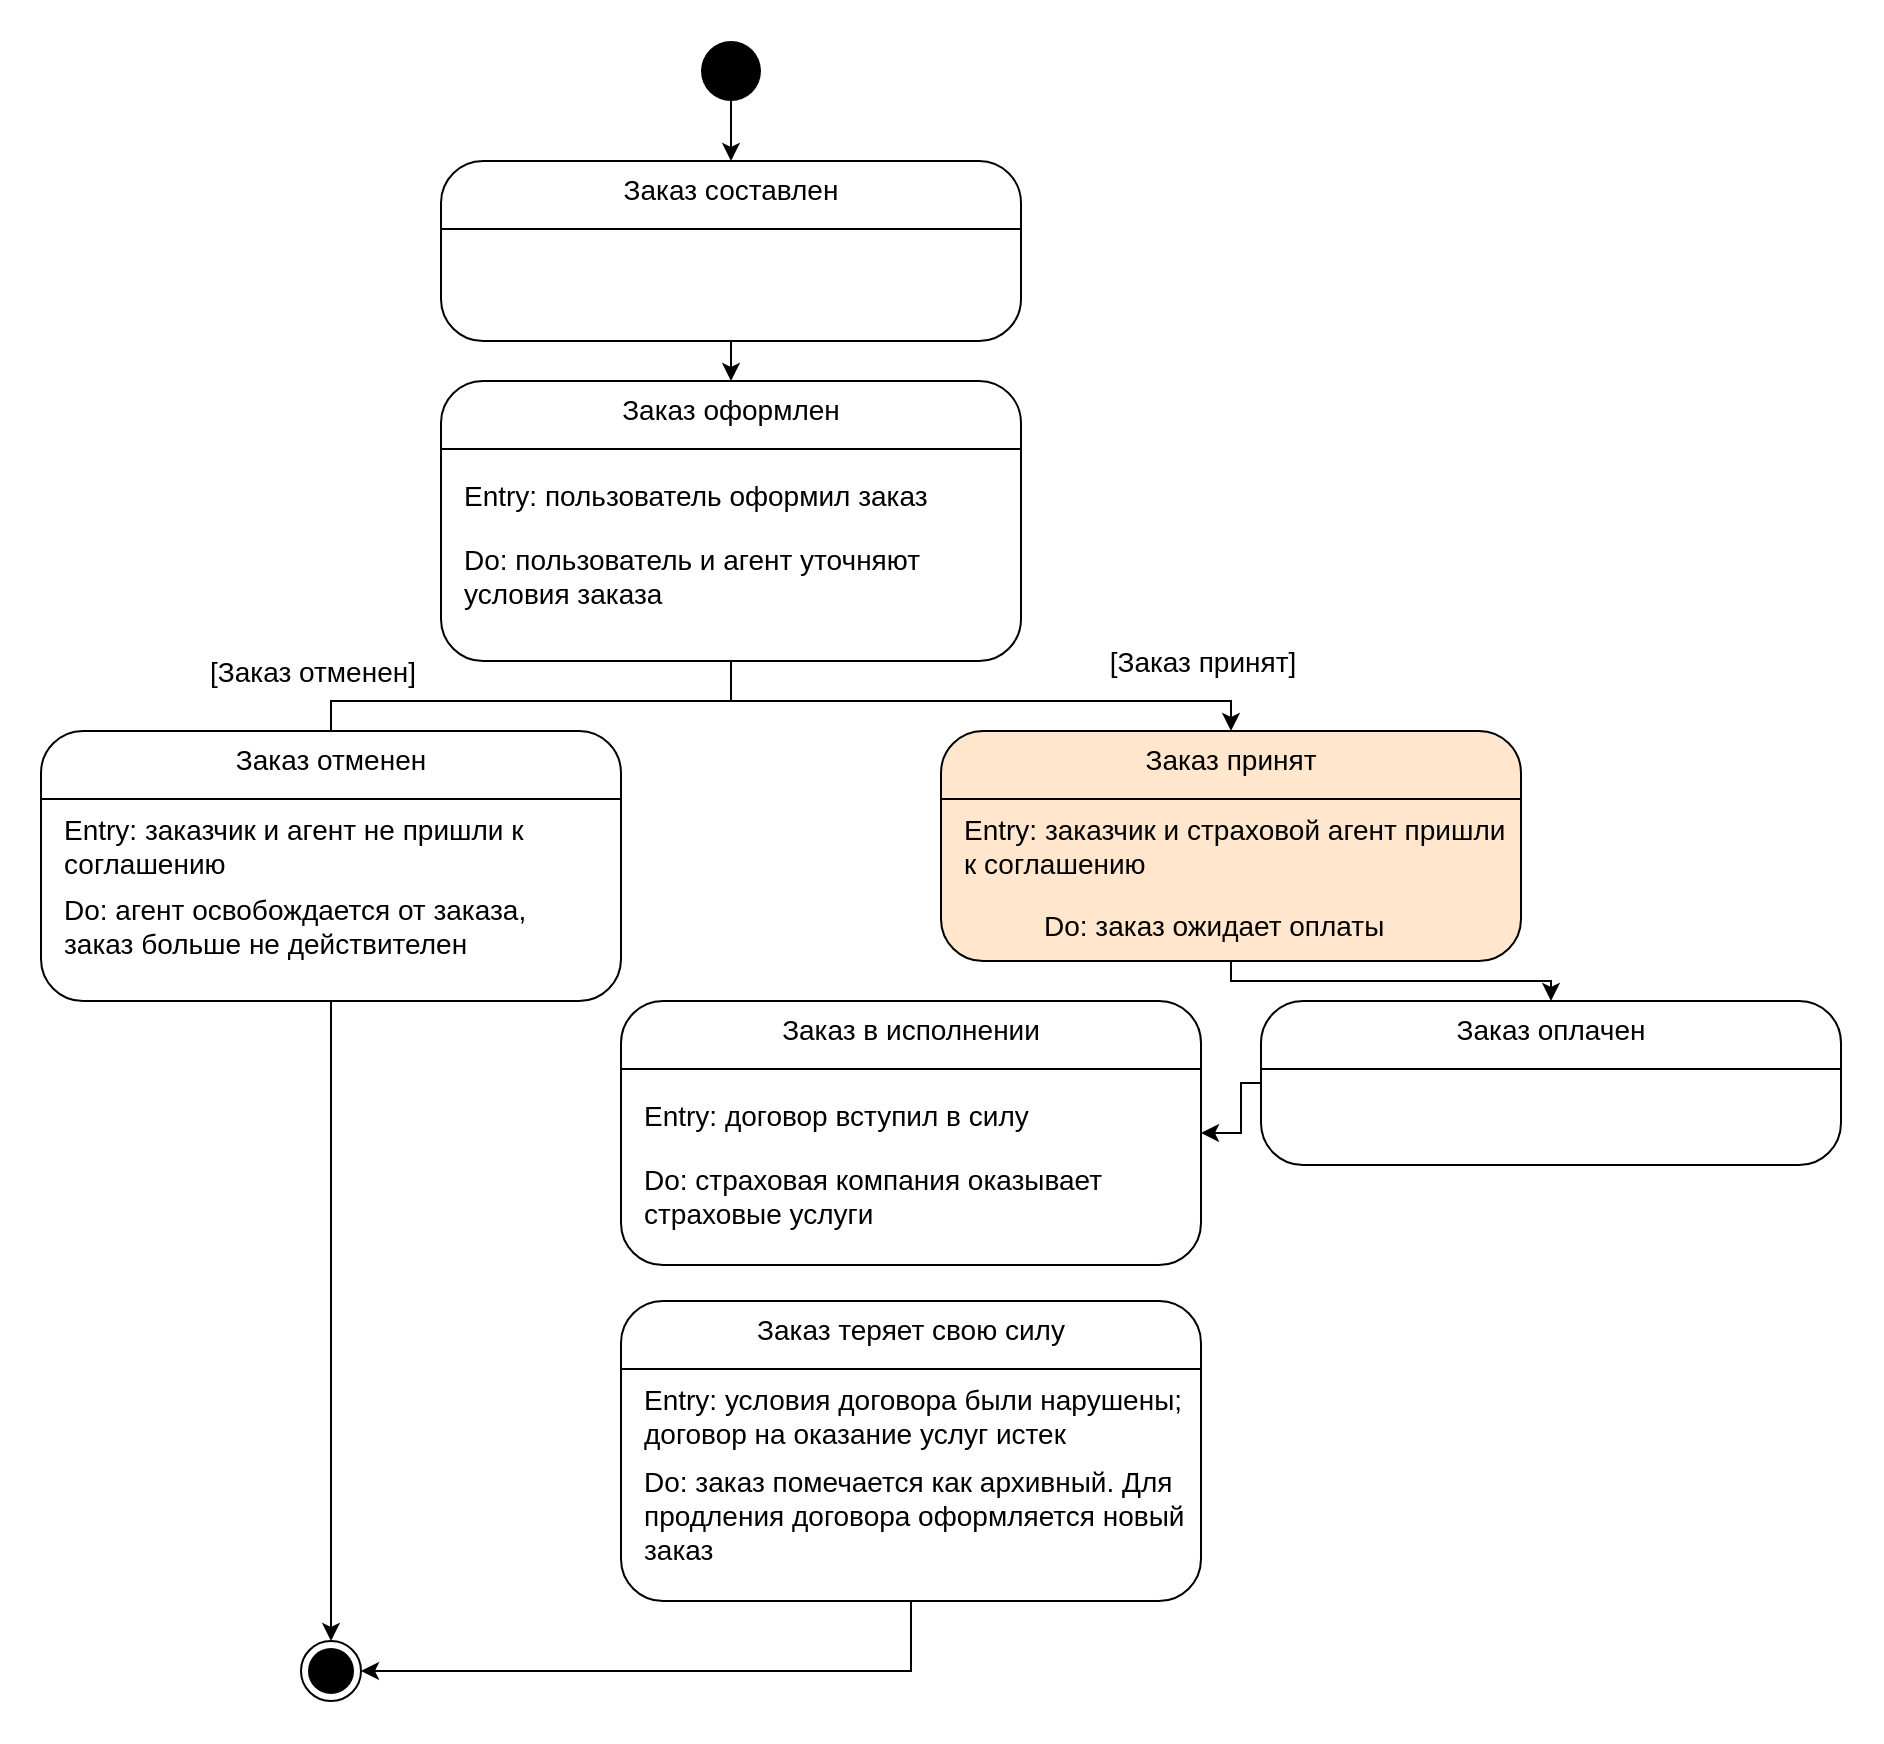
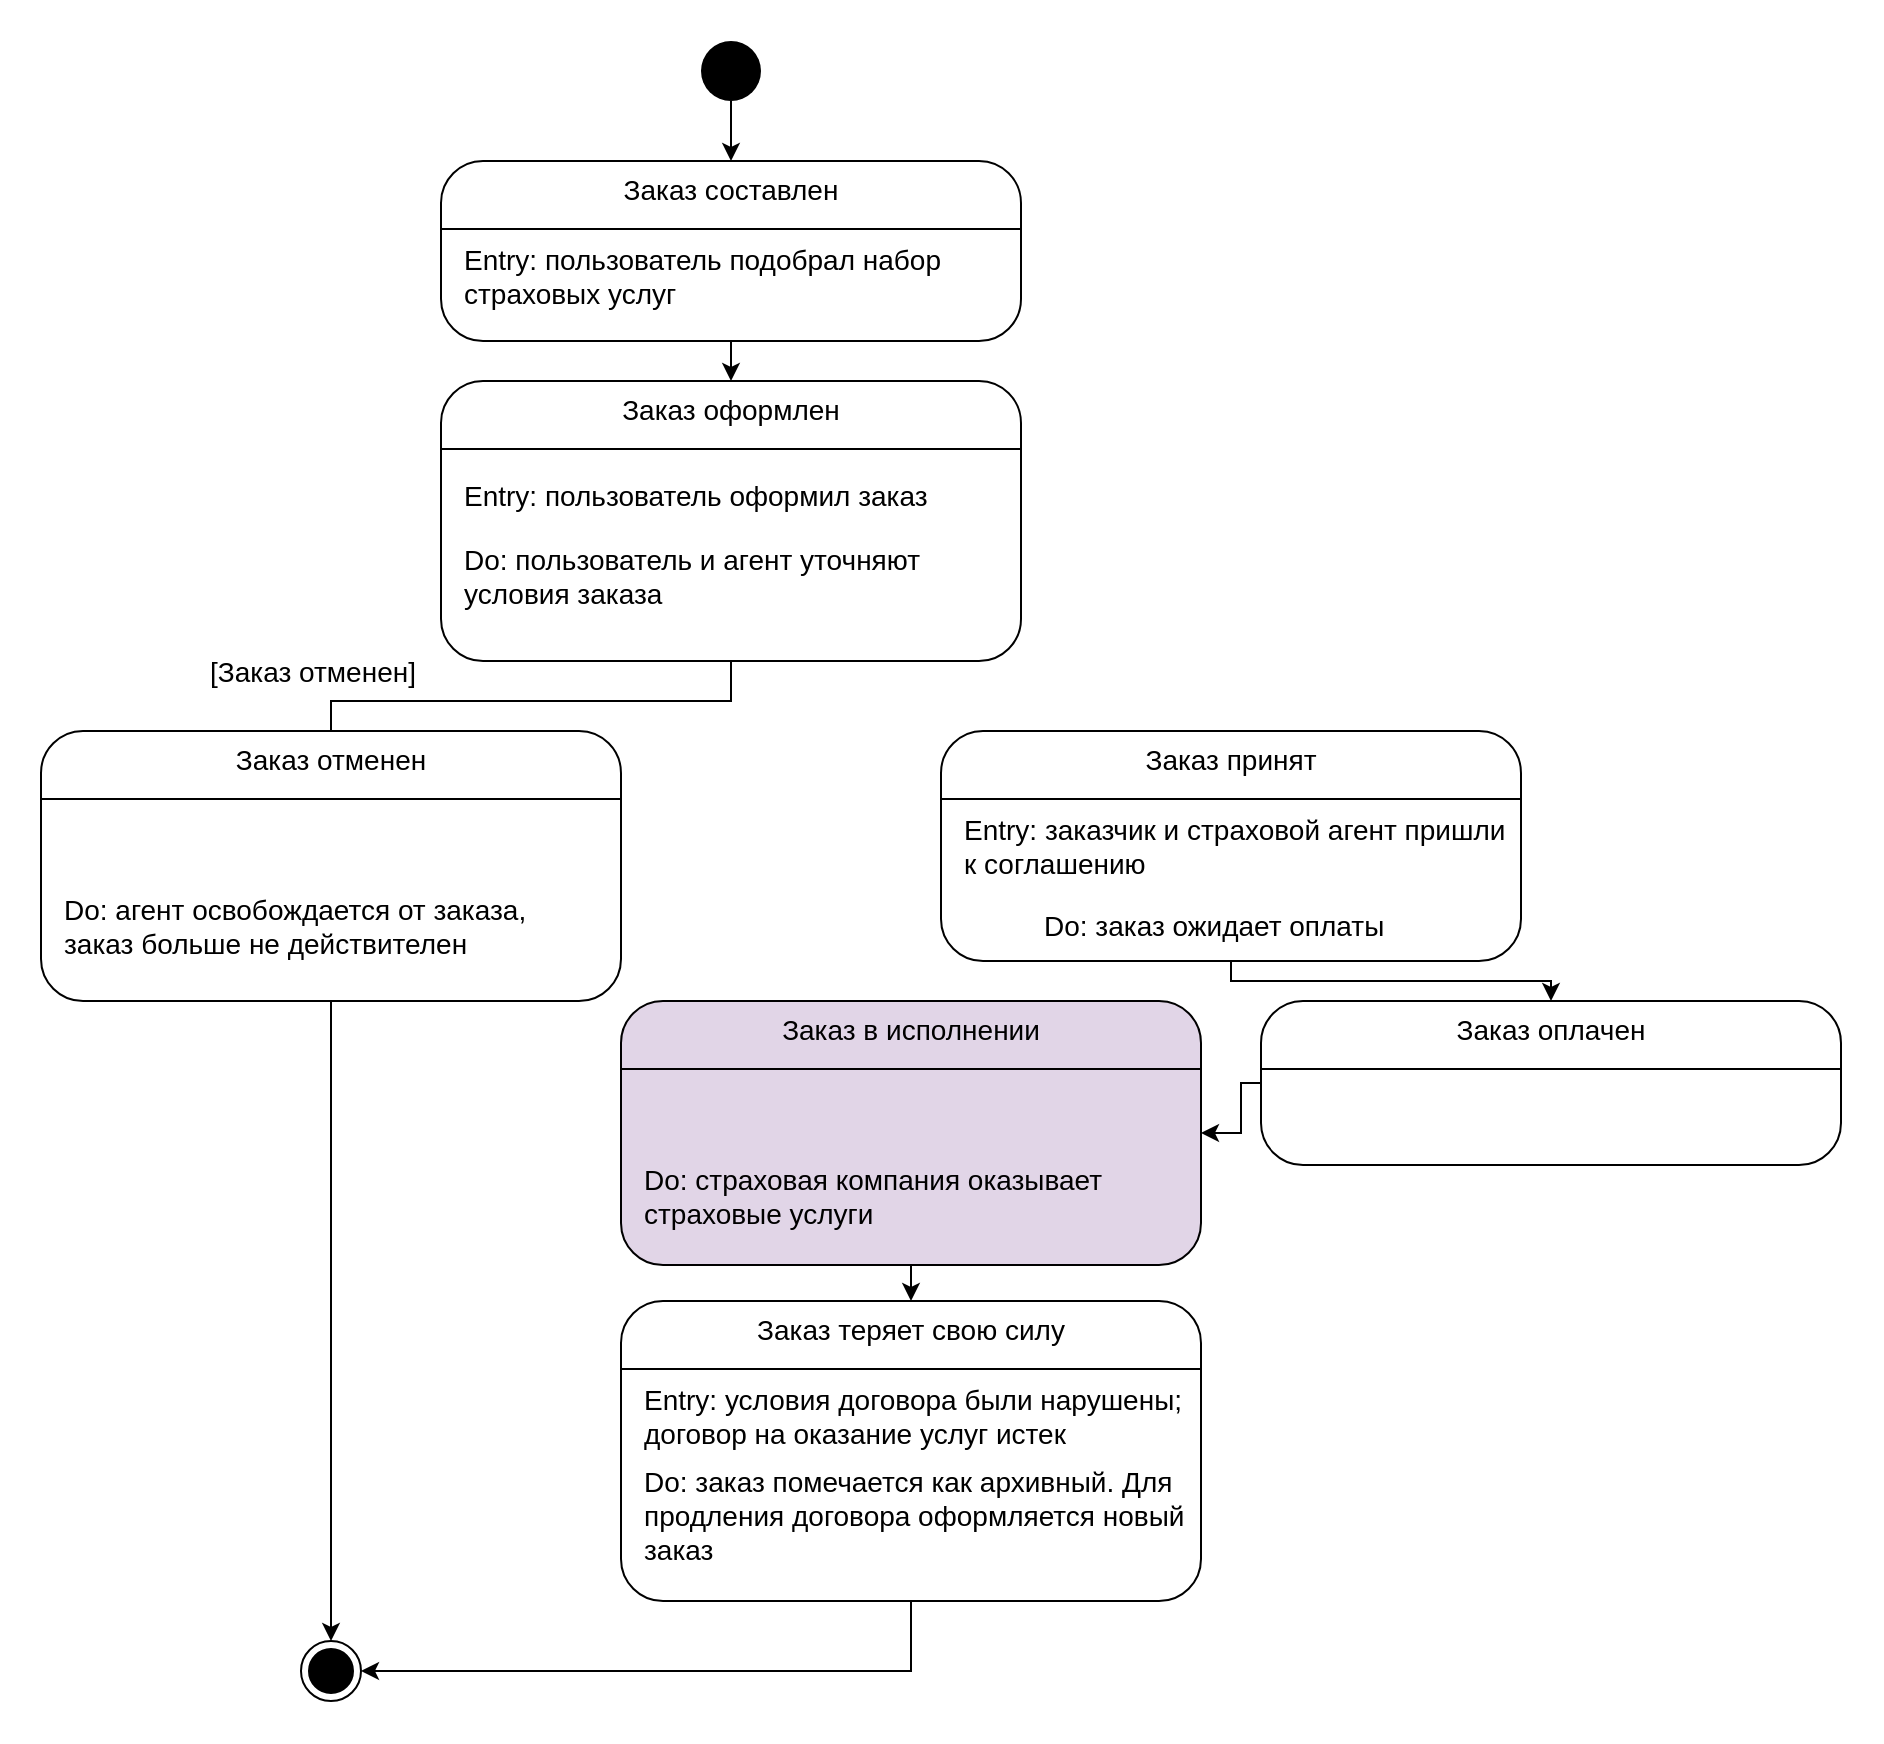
none -> (711, 277)
(991, 701) -> none
(1231, 846) -> (1231, 846)
(311, 847) -> none
(851, 1117) -> none
(911, 1133) -> (911, 1133)
none -> (911, 1276)
